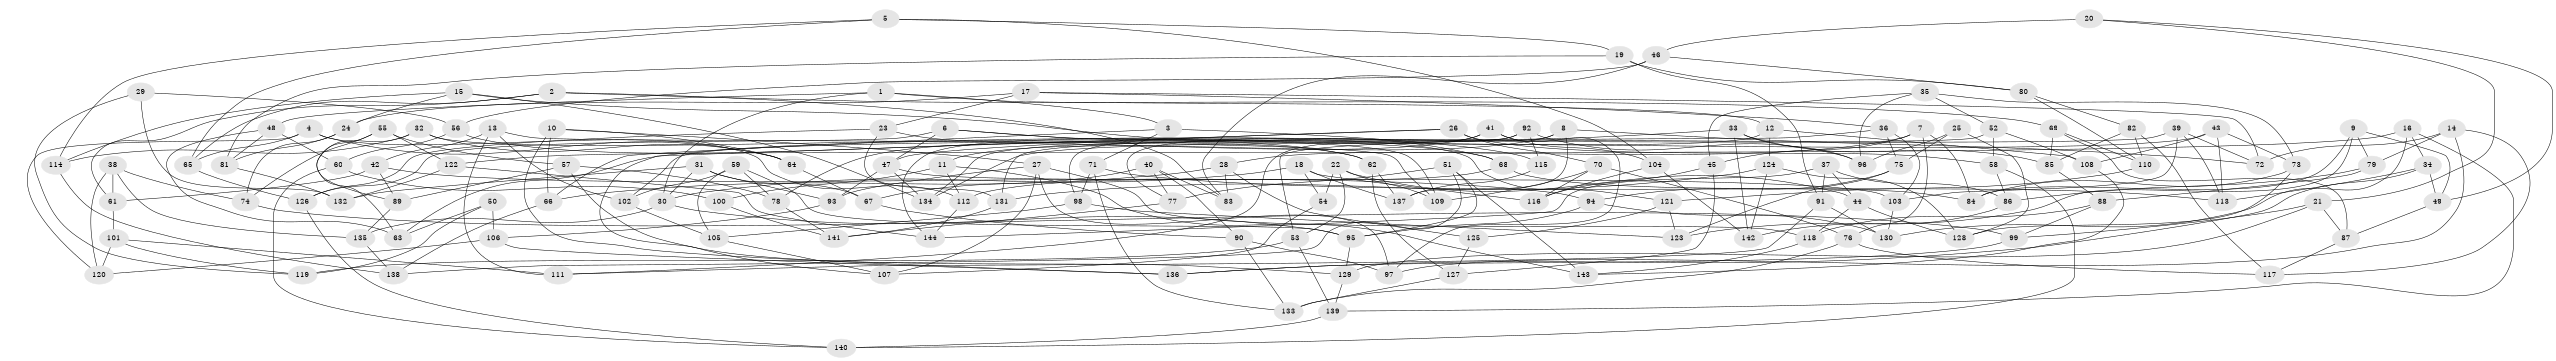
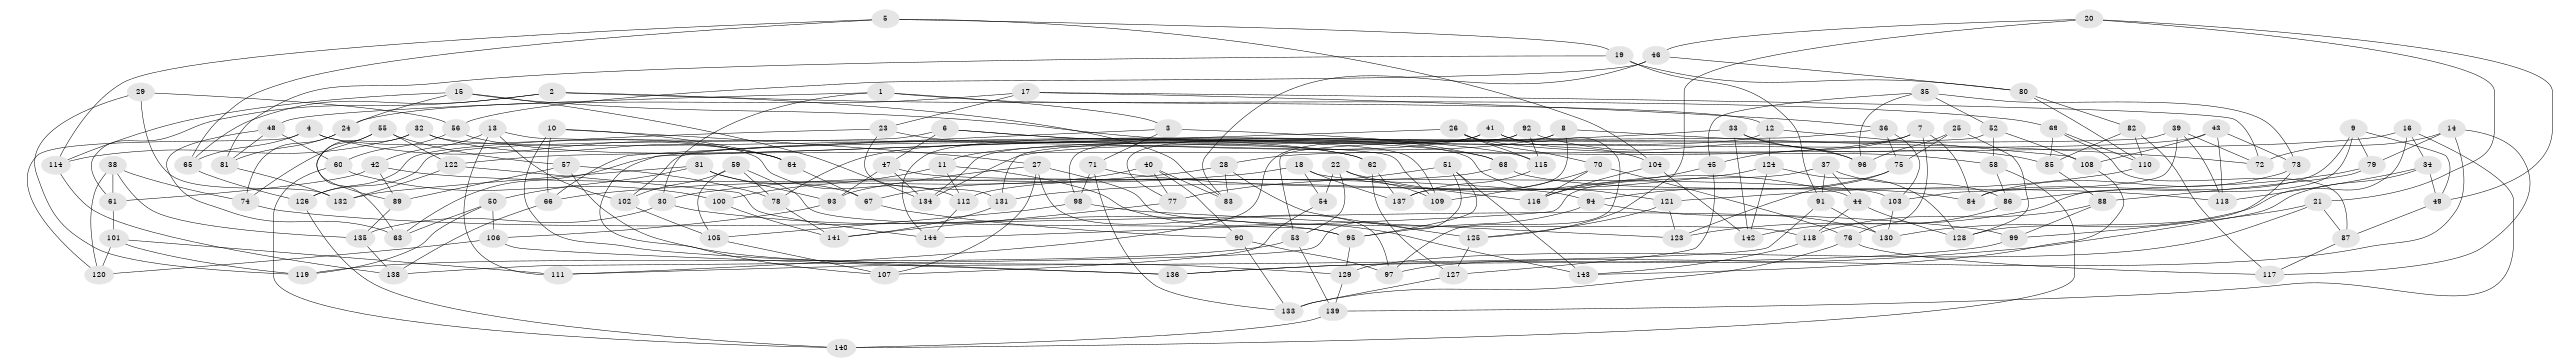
none -> (1751, 61)
(1168, 139) -> (1497, 147)
(681, 184) -> (637, 178)
